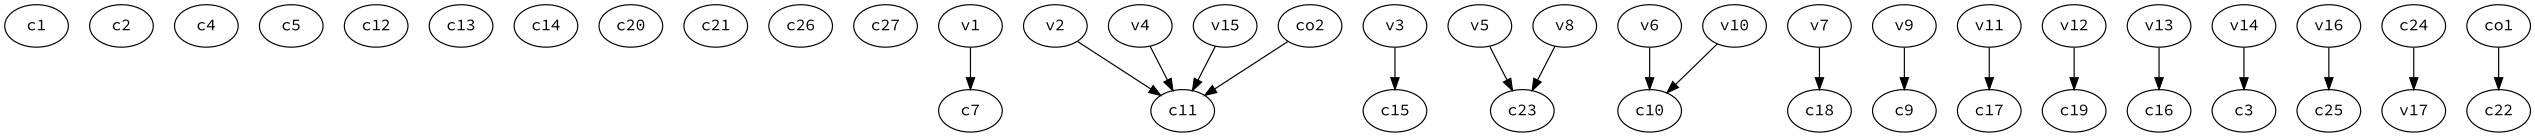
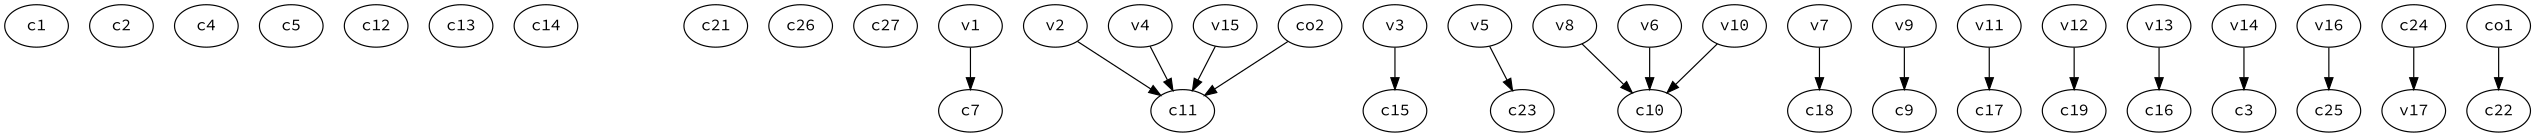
(631, 26) -> none
(1546, 63) -> (1603, 64)
